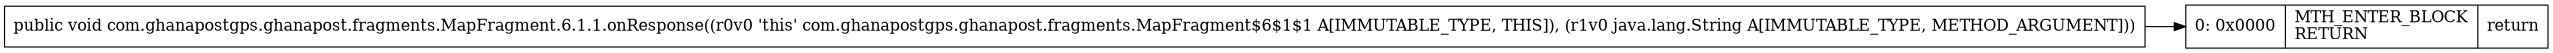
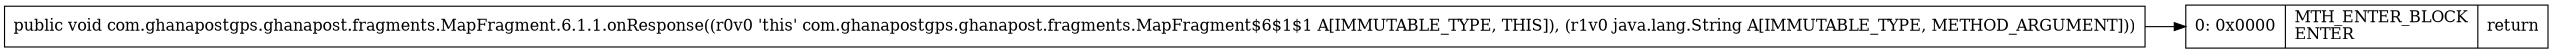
(2331, 35) -> (2324, 35)
